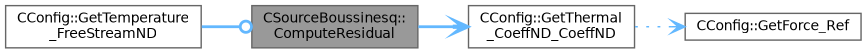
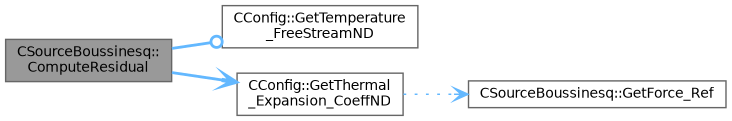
(221, 27) -> (191, 46)
(552, 27) -> (320, 94)
(773, 27) -> (597, 94)
